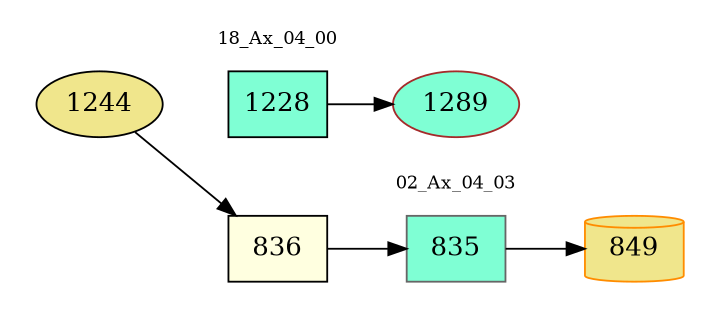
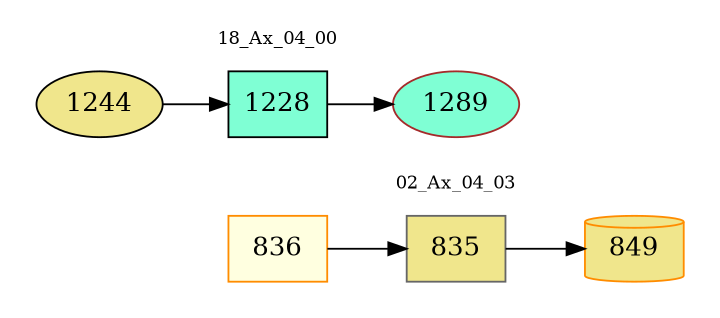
(178, 168) -> (186, 104)
(278, 249) -> (278, 249)
(456, 249) -> (456, 249)
